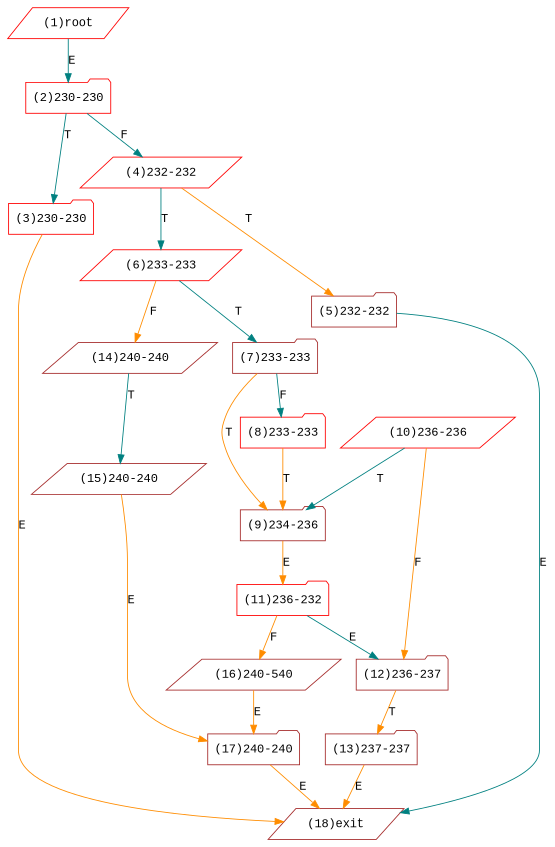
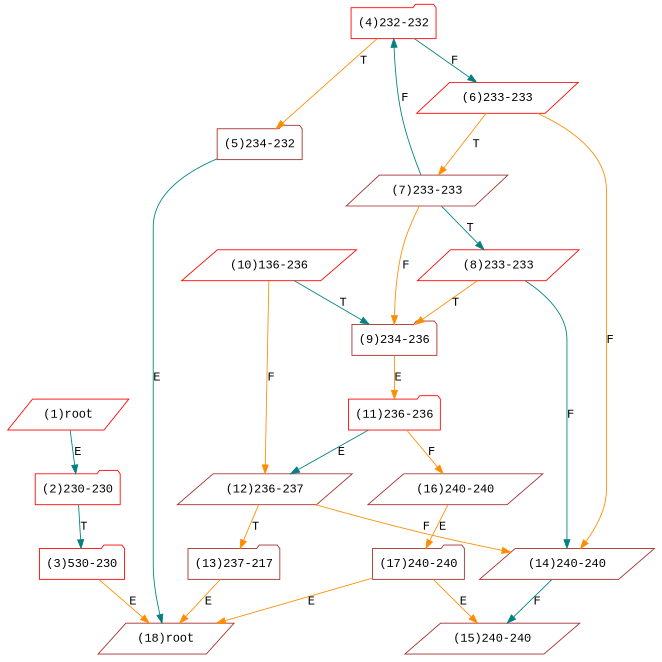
(111, 132) -> (401, 113)
(161, 173) -> (394, 23)
(51, 219) -> (82, 564)
(165, 219) -> (455, 61)
(214, 309) -> (465, 141)
(354, 312) -> (260, 144)
(275, 358) -> (427, 191)
(131, 395) -> (537, 601)
(283, 395) -> (470, 228)
none -> (567, 402)
(229, 433) -> (406, 265)
(283, 433) -> (498, 265)
(428, 433) -> (269, 265)
none -> (408, 529)
(283, 600) -> (394, 415)
(127, 636) -> (452, 598)
(254, 675) -> (455, 489)
(402, 675) -> (265, 489)
(371, 749) -> (234, 564)
(336, 824) -> (166, 639)
